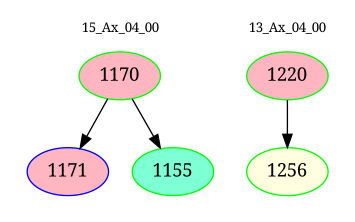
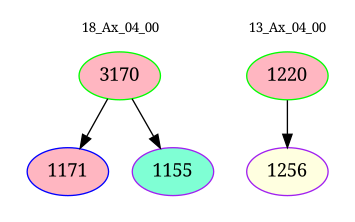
(120, 29) -> (120, 29)
(120, 76) -> (120, 76)
(173, 172) -> (173, 172)
(287, 172) -> (287, 172)
